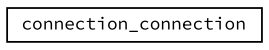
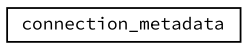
(135, 25) -> (124, 25)
